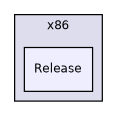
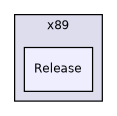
(58, 26) -> (58, 26)
